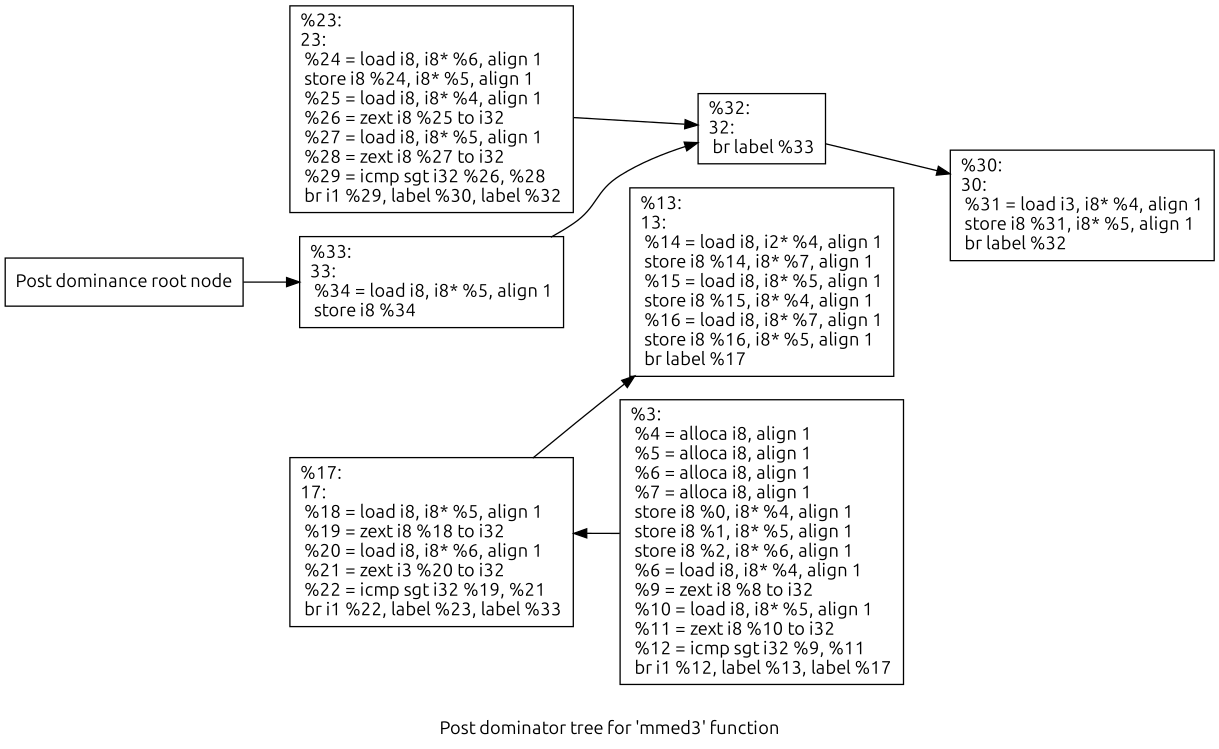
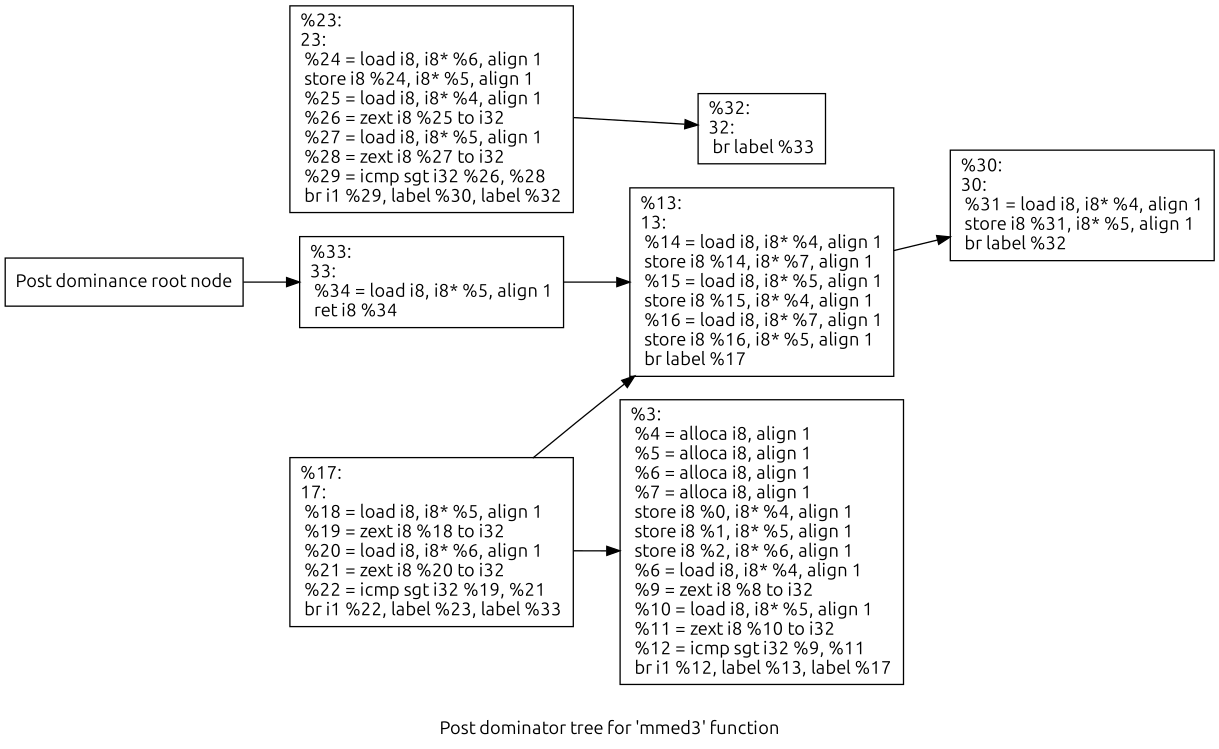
(881, 157) -> (916, 245)
(611, 182) -> (590, 282)
(1082, 205) -> (1082, 205)
(762, 242) -> (762, 242)
(363, 311) -> (354, 311)
(603, 533) -> (590, 551)
(403, 571) -> (403, 571)
